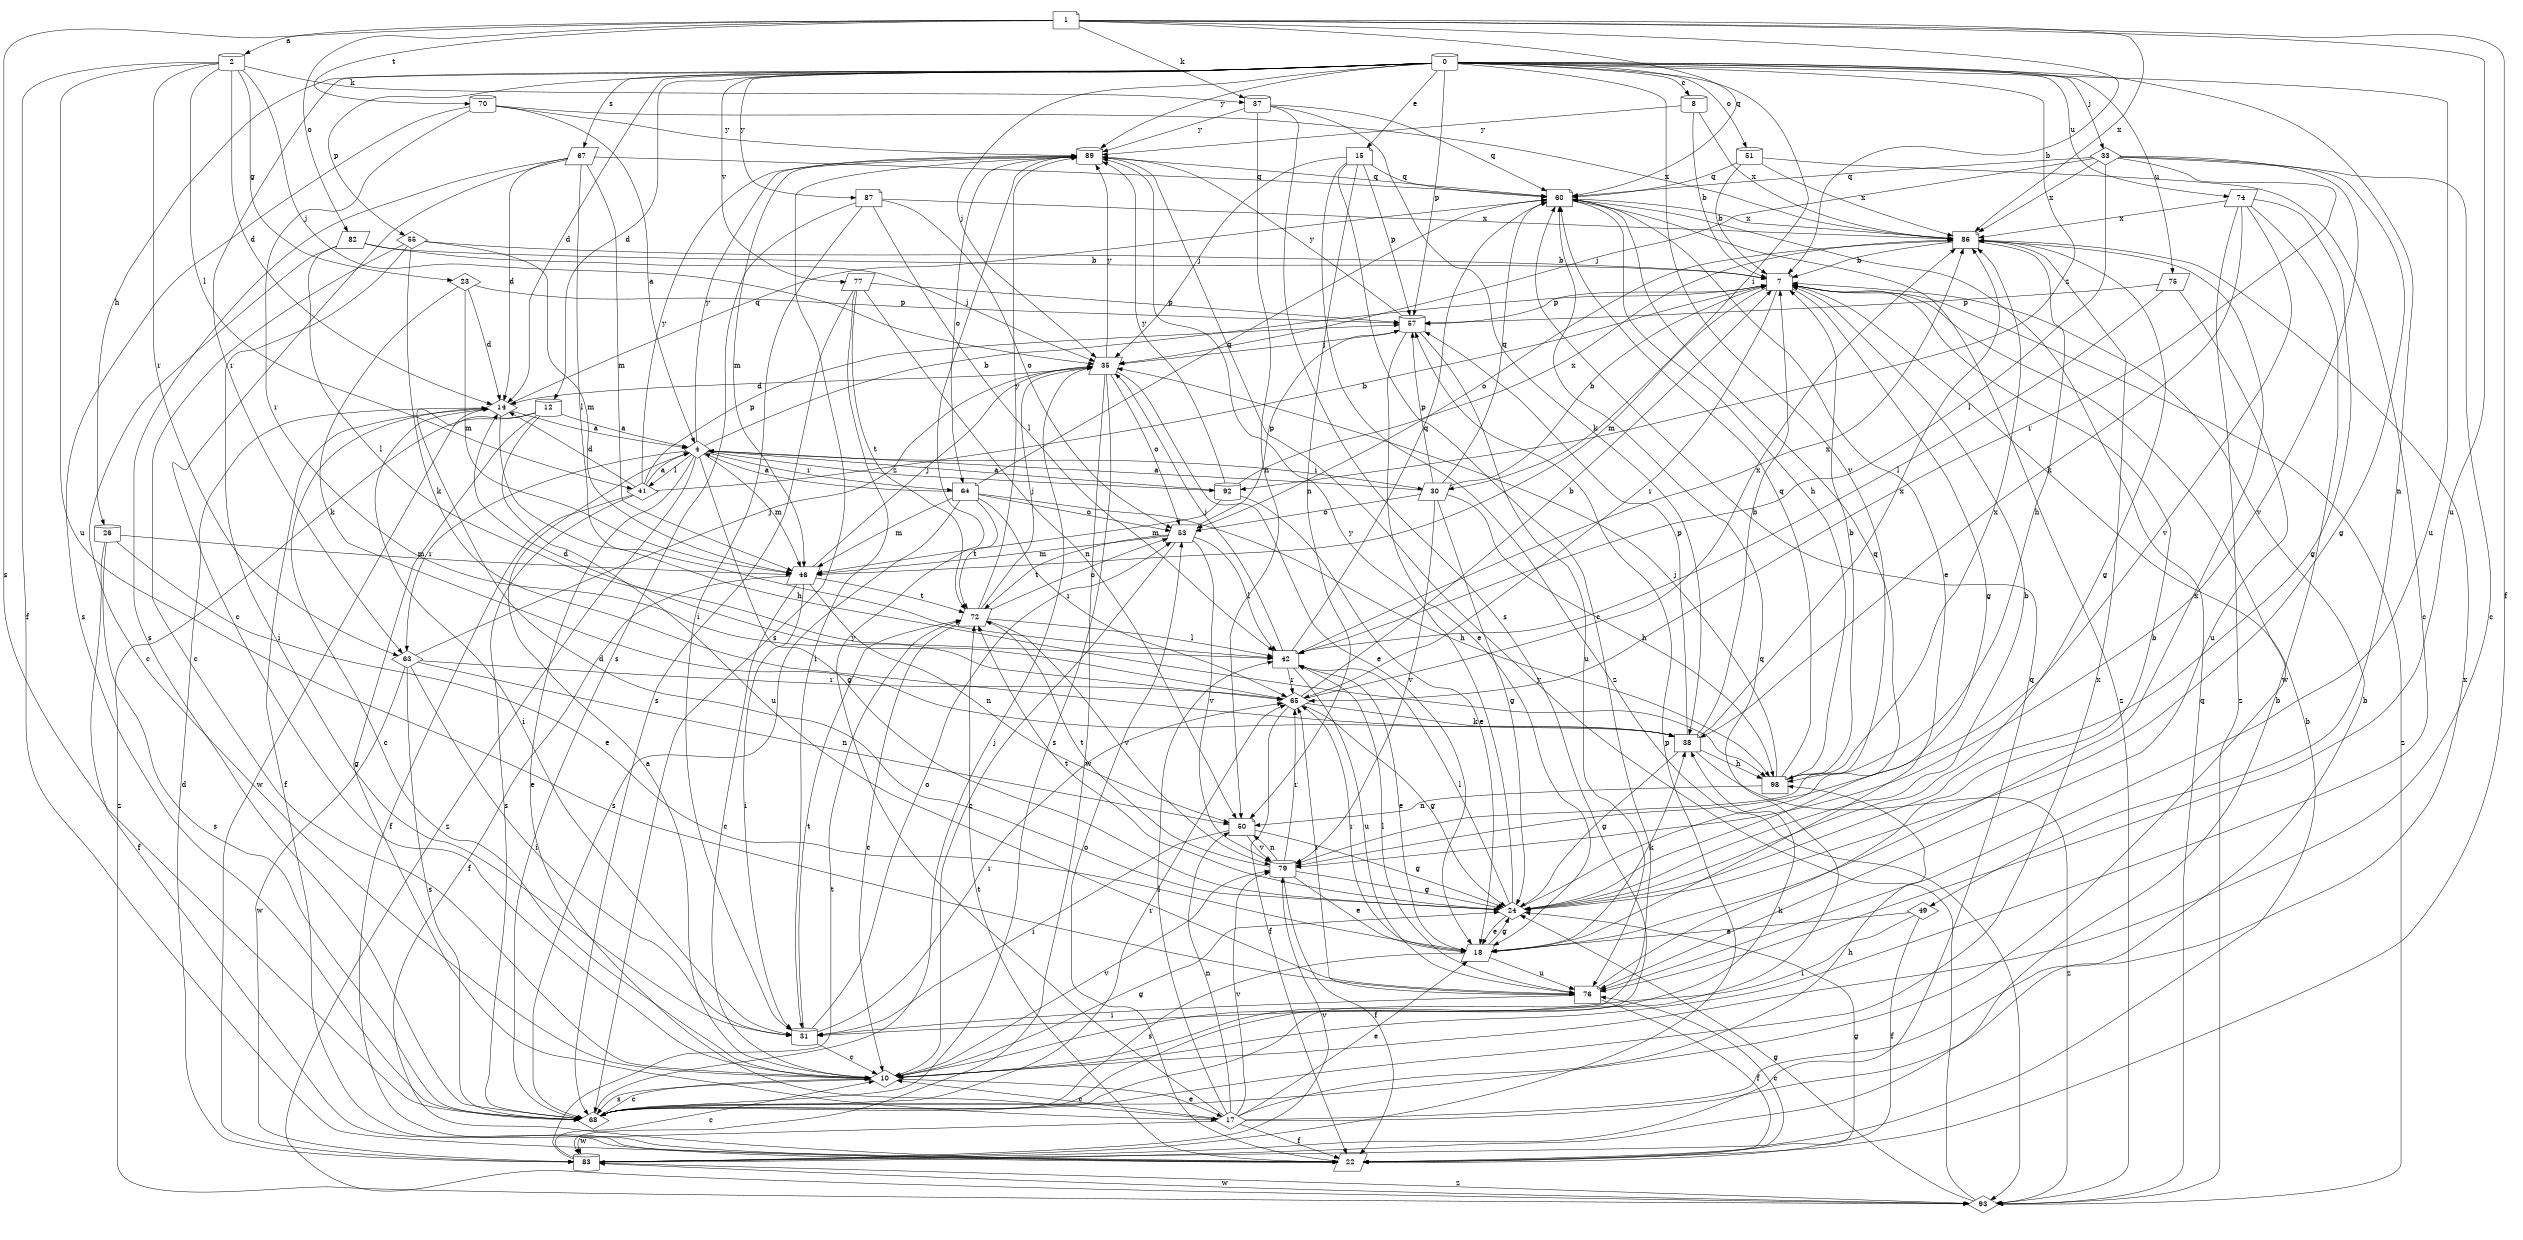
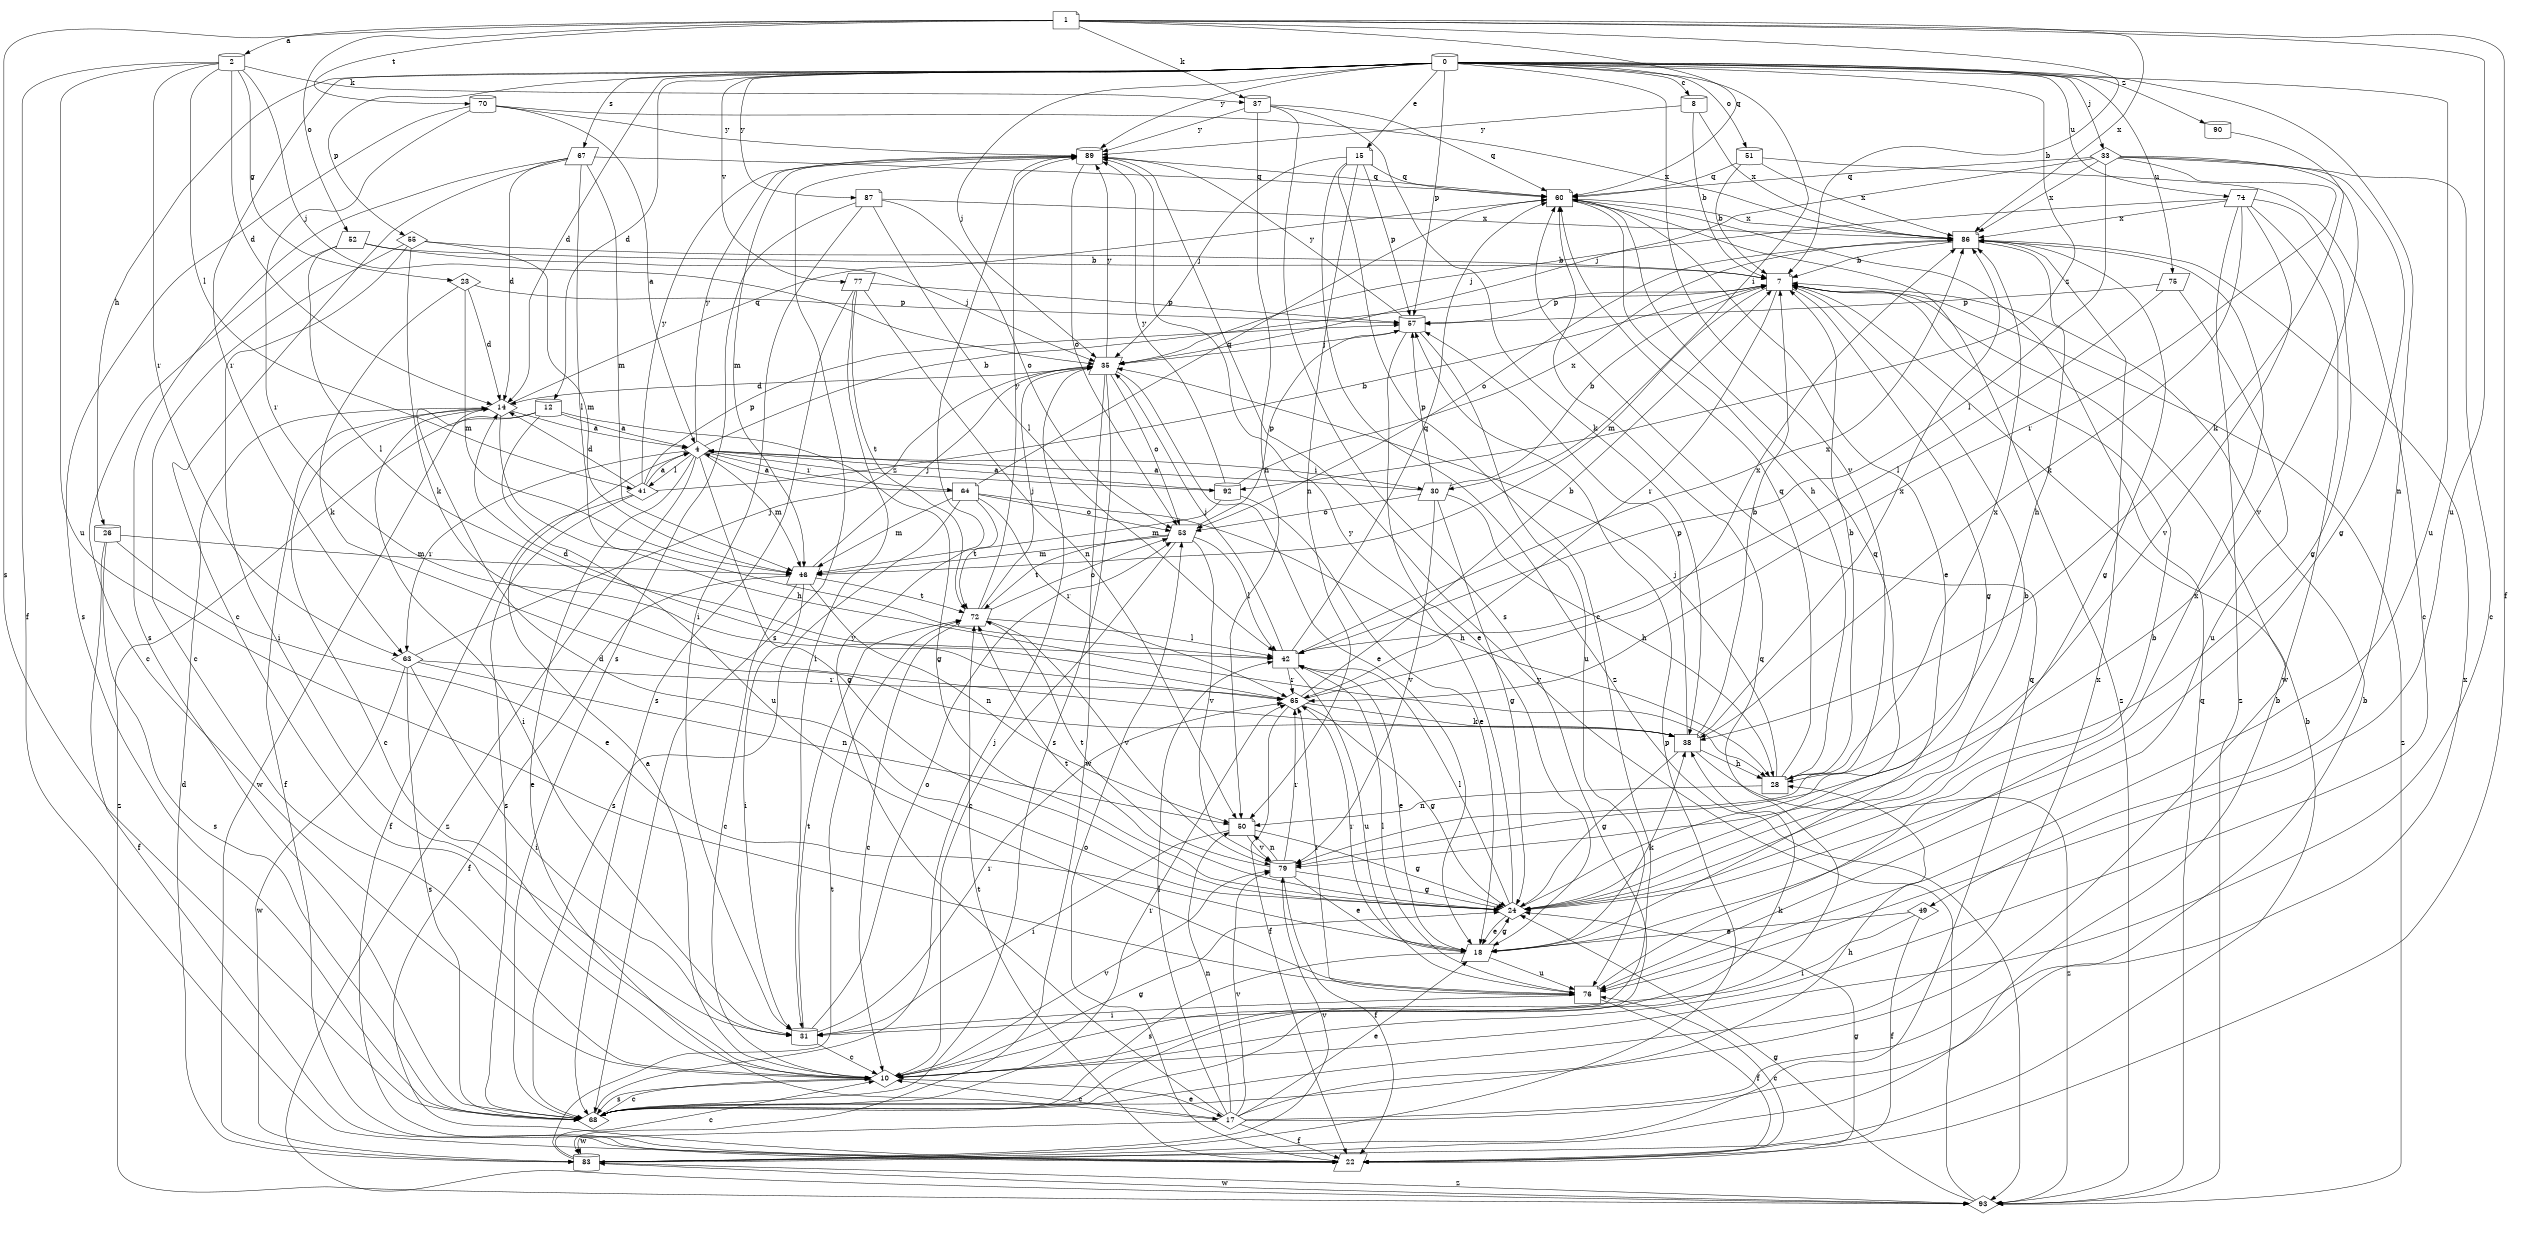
none -> (2218, 130)
(353, 240) -> (353, 240)
none -> (1697, 242)
(958, 278) -> (1074, 345)
(1503, 337) -> none
(1775, 785) -> (1775, 785)
(507, 1033) -> (963, 740)
